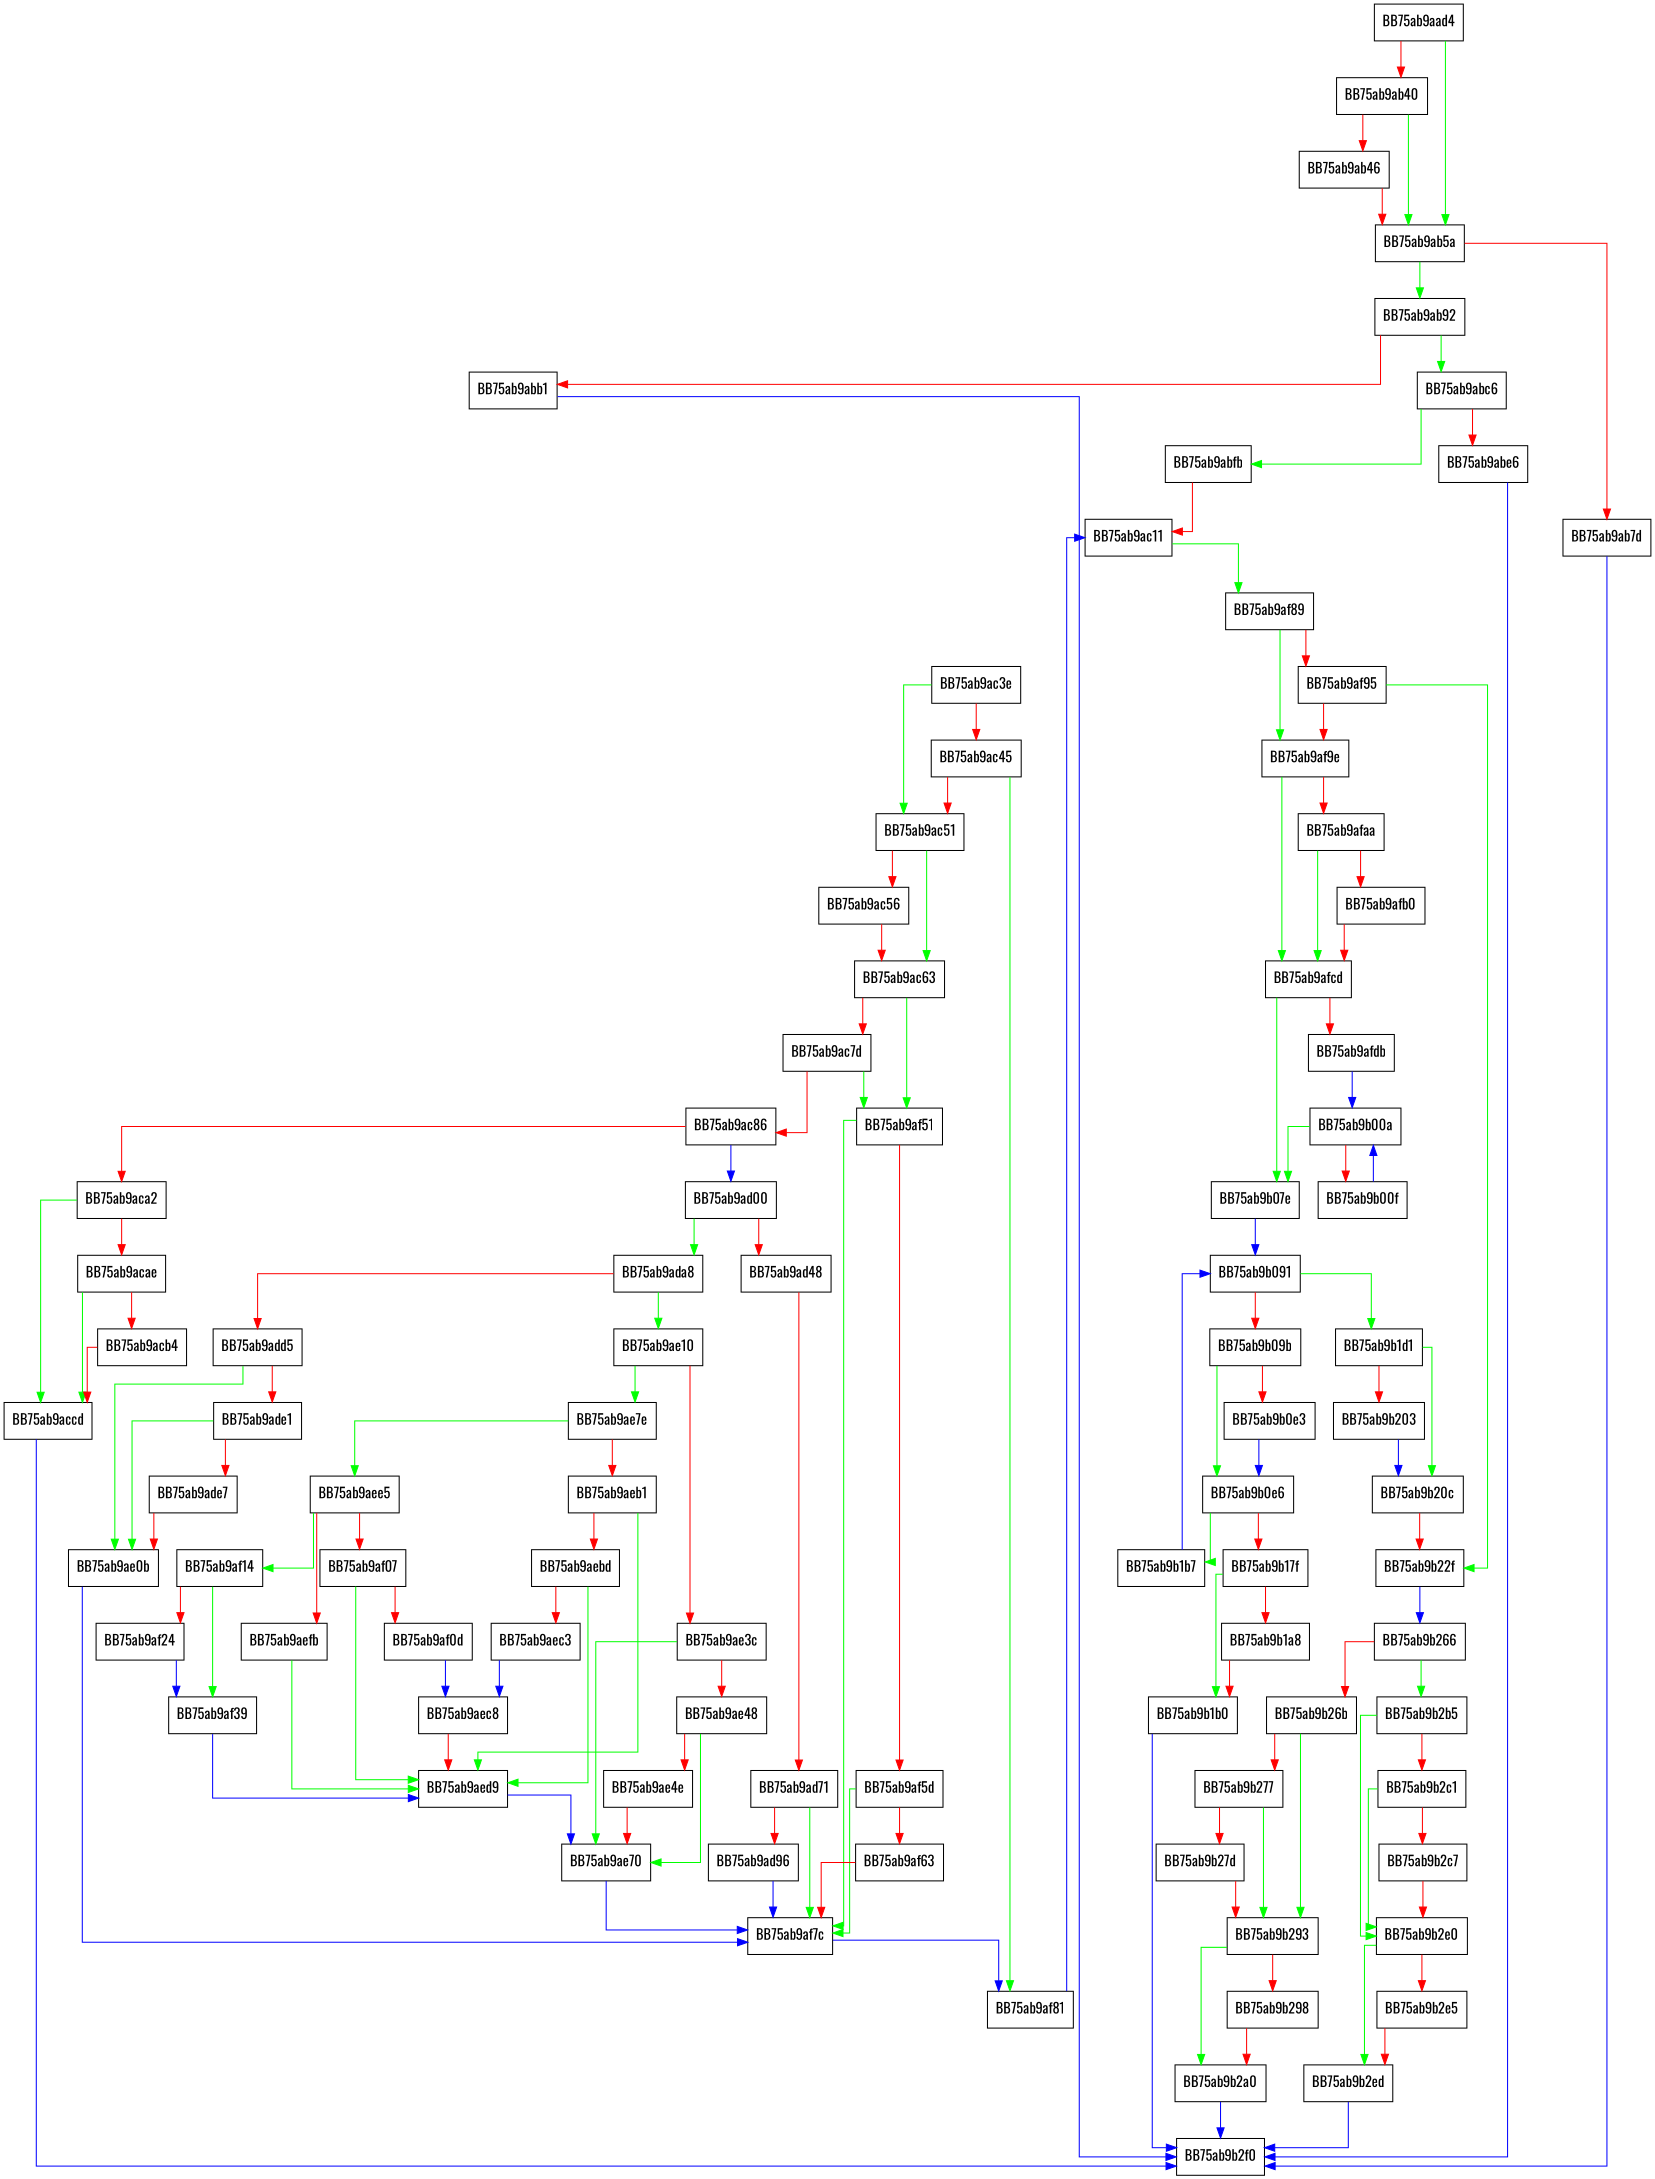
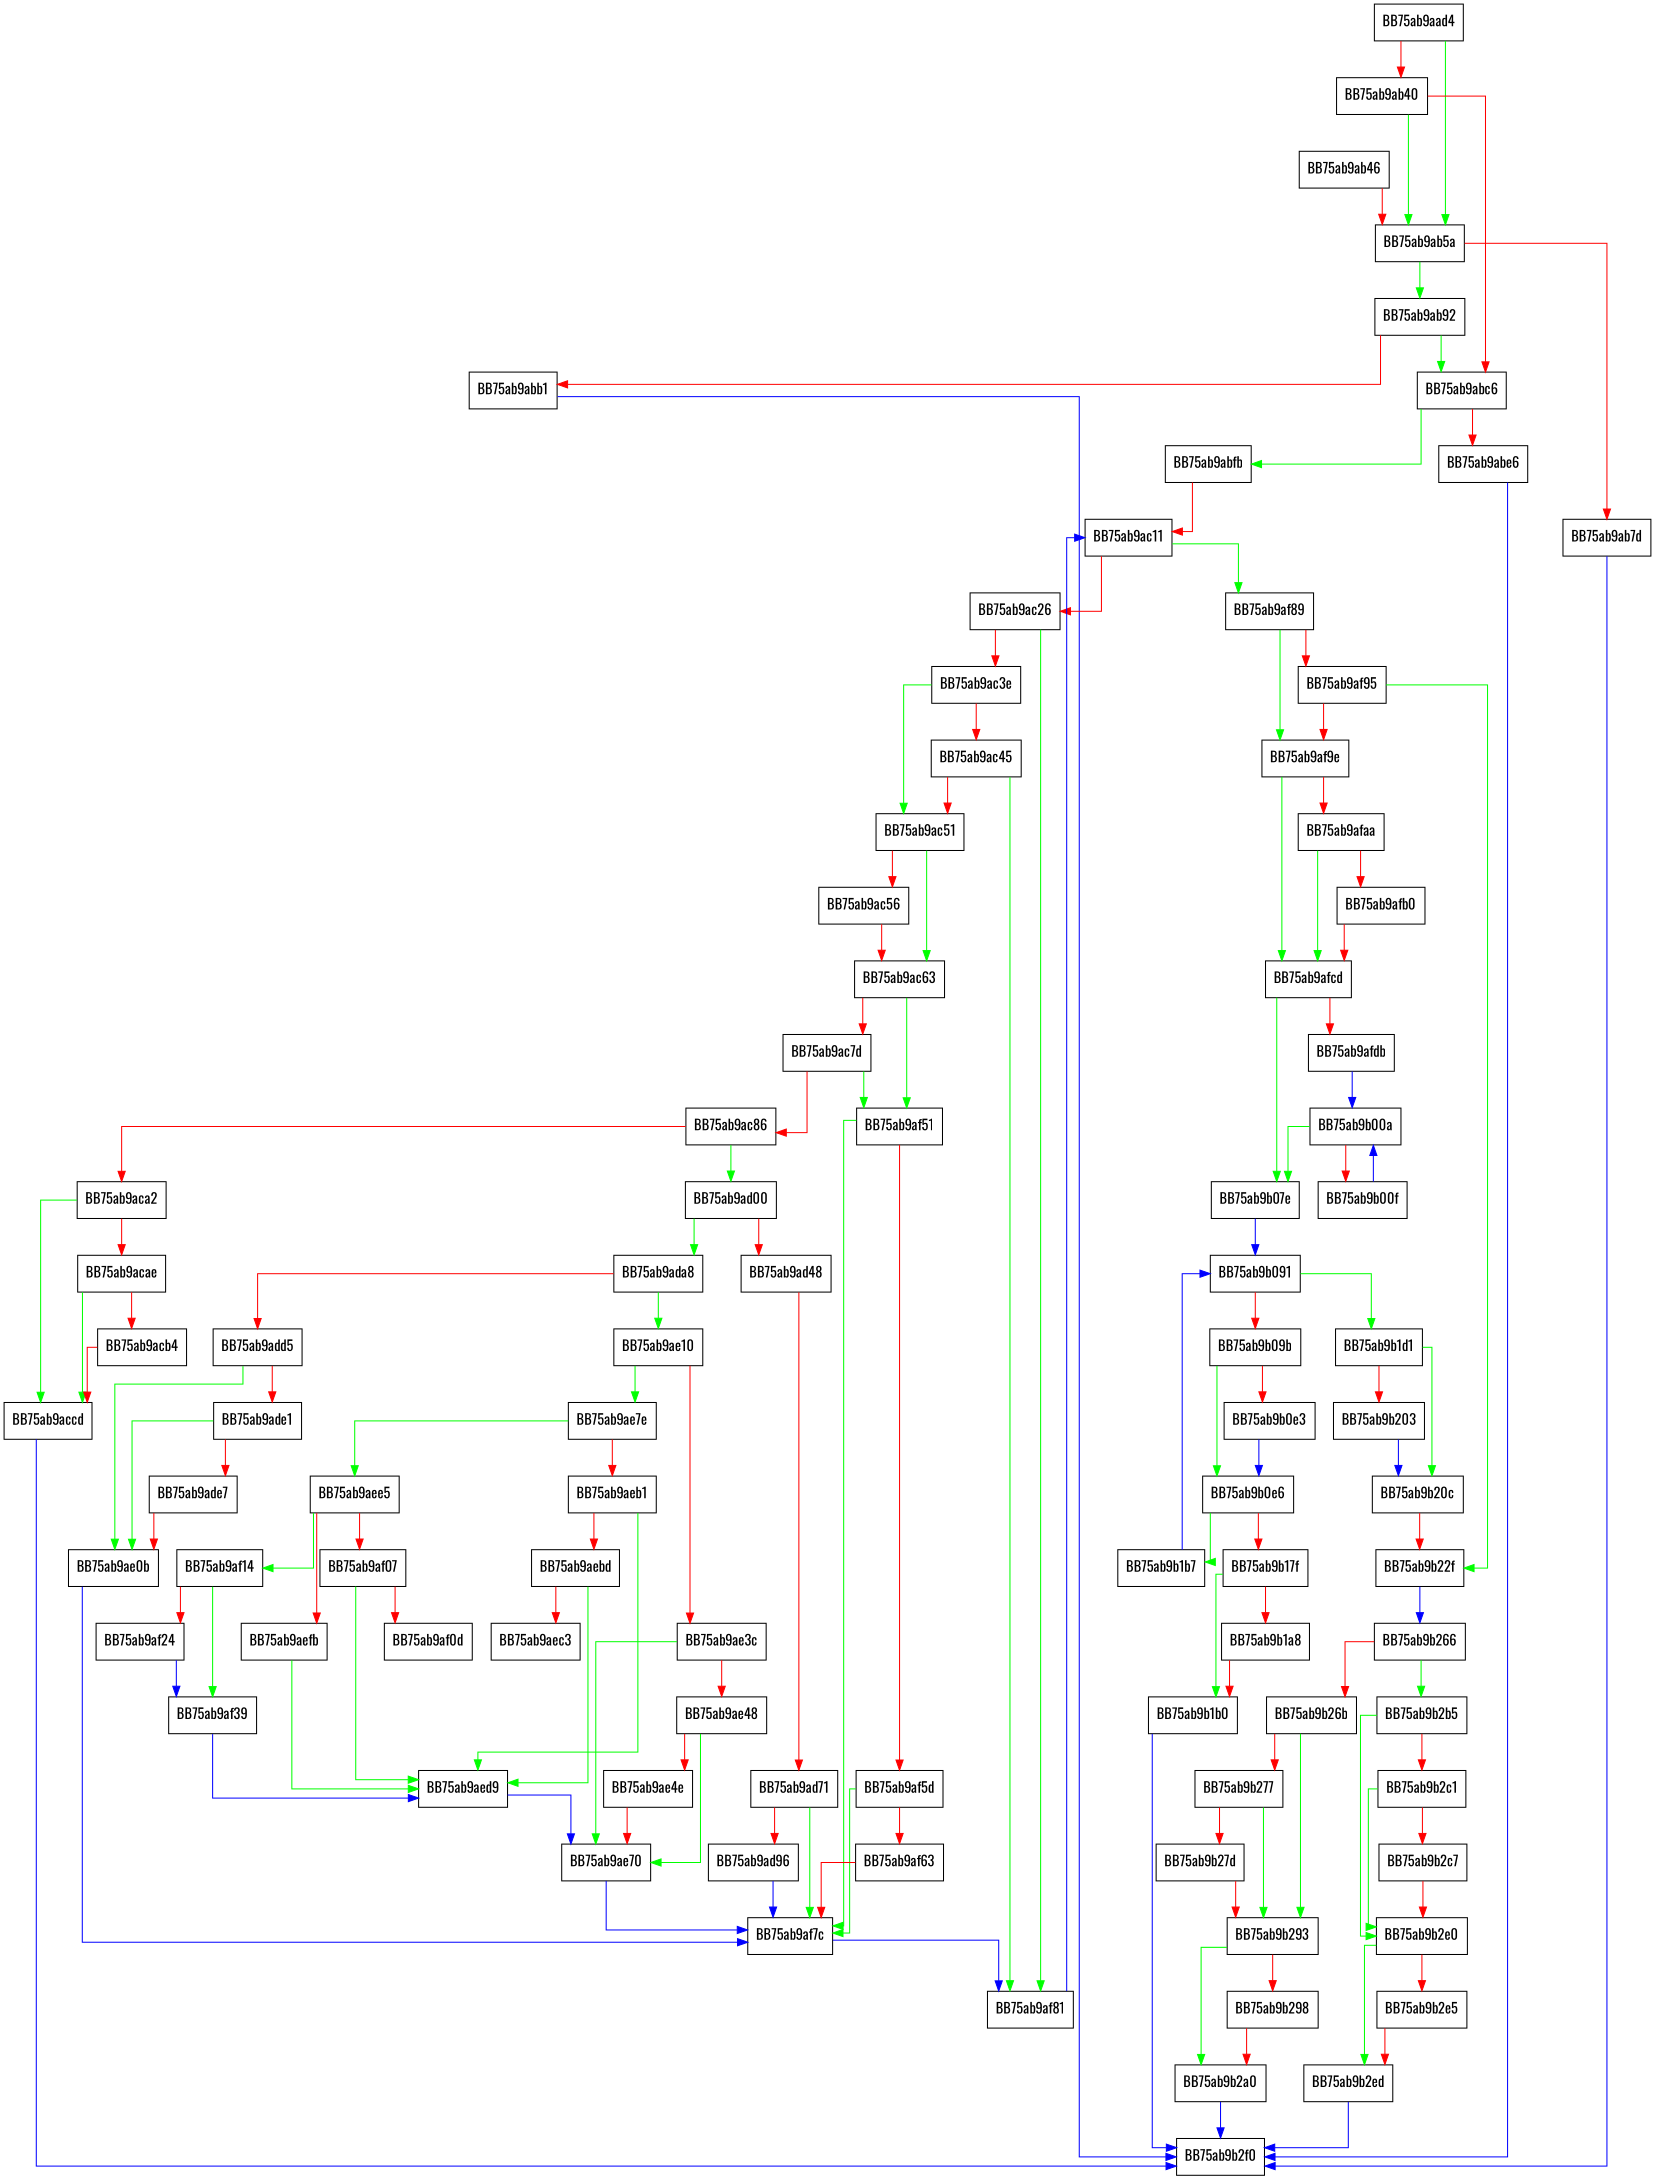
(1363, 128) -> (1485, 200)
none -> (1015, 611)
(731, 1158) -> (731, 1158)
(463, 1715) -> none
